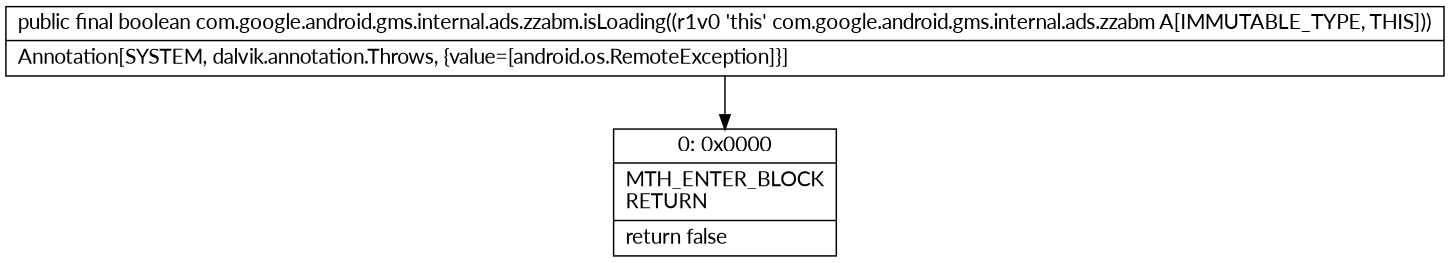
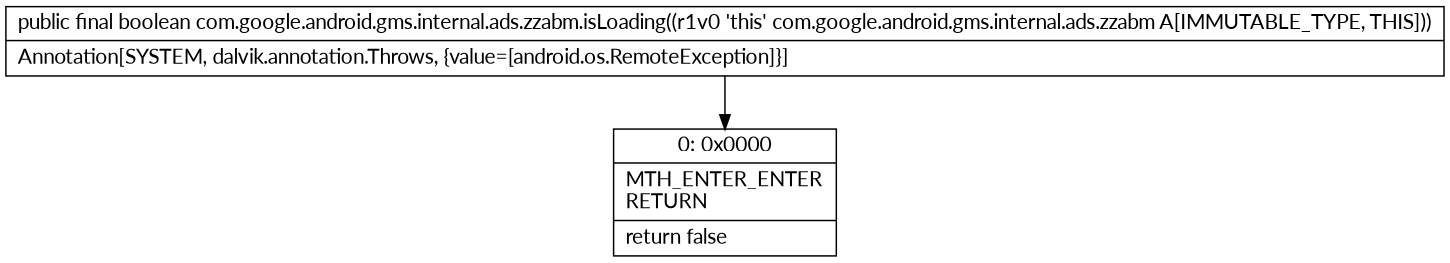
(725, 180) -> (724, 180)
